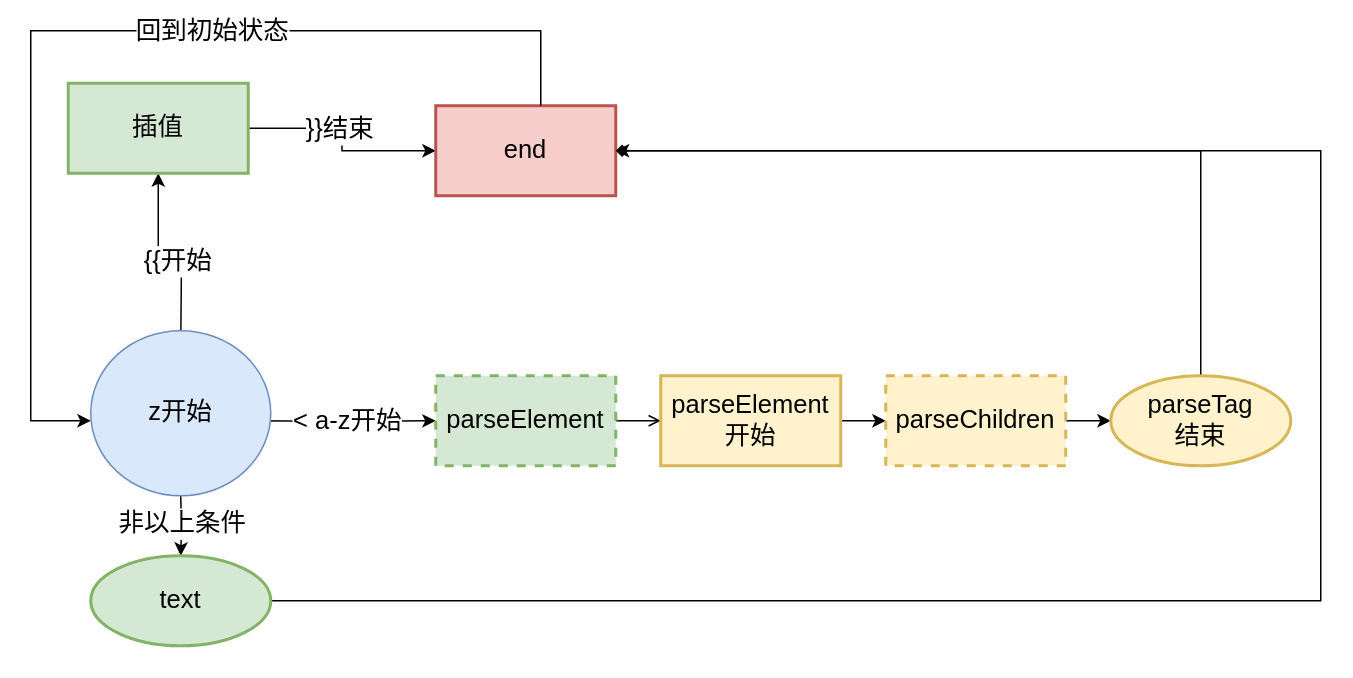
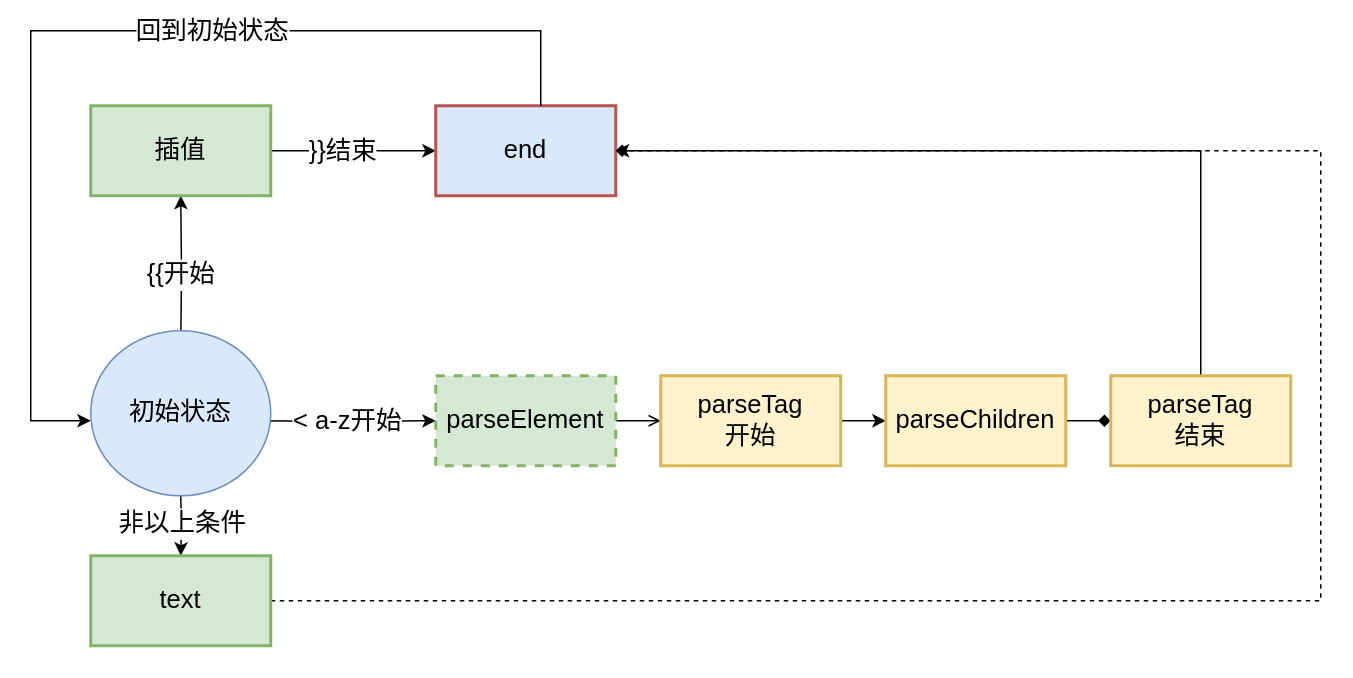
(158, 128) -> (181, 151)
(526, 151) -> (526, 151)
(181, 413) -> (181, 413)
(751, 421) -> (751, 421)
(976, 421) -> (976, 421)
(1099, 421) -> (1098, 421)
(1201, 421) -> (1201, 421)
(181, 601) -> (181, 601)
(1081, 601) -> (1081, 601)
